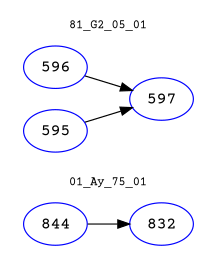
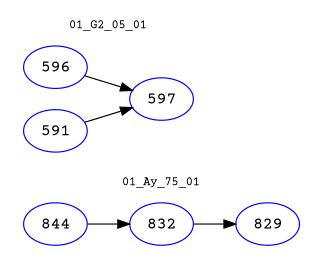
(108, 25) -> (108, 25)
(55, 131) -> (55, 131)
none -> (268, 224)
